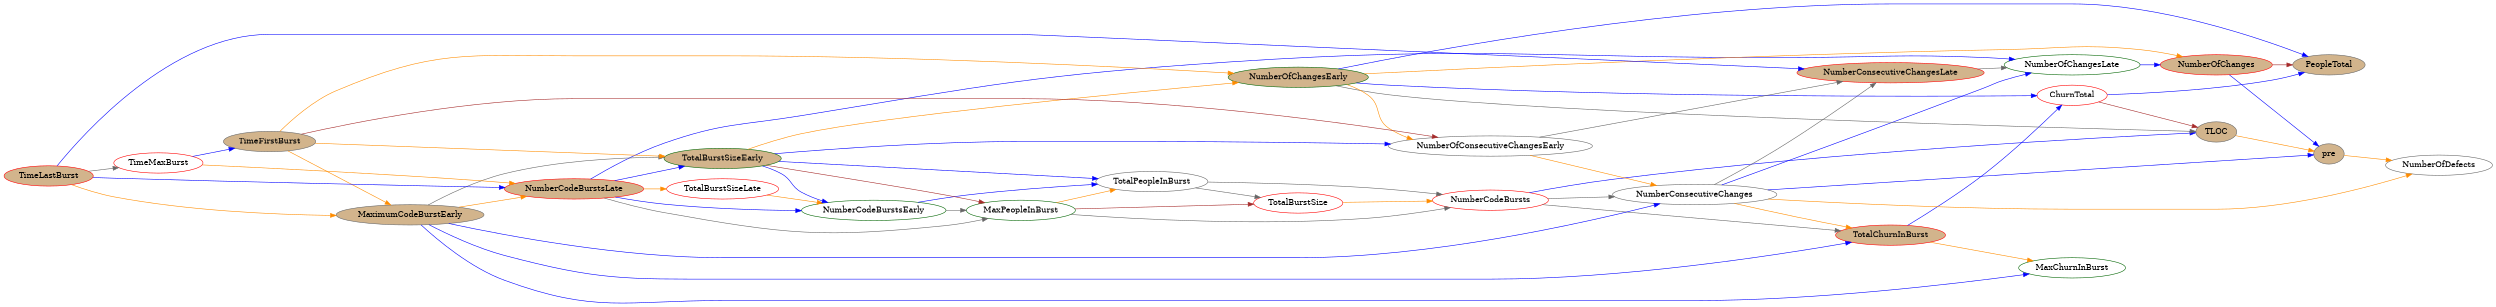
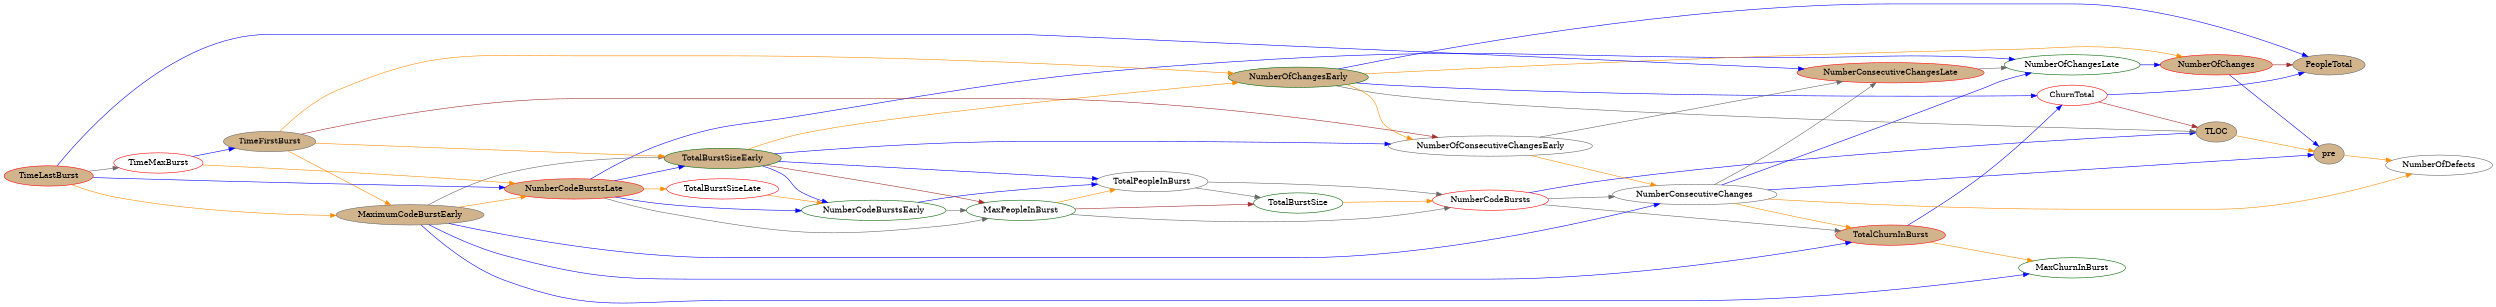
(1298, 203) -> (1298, 203)
